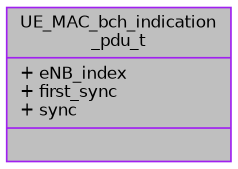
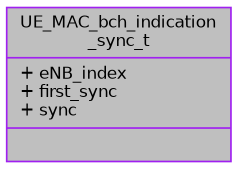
(119, 41) -> (119, 41)
